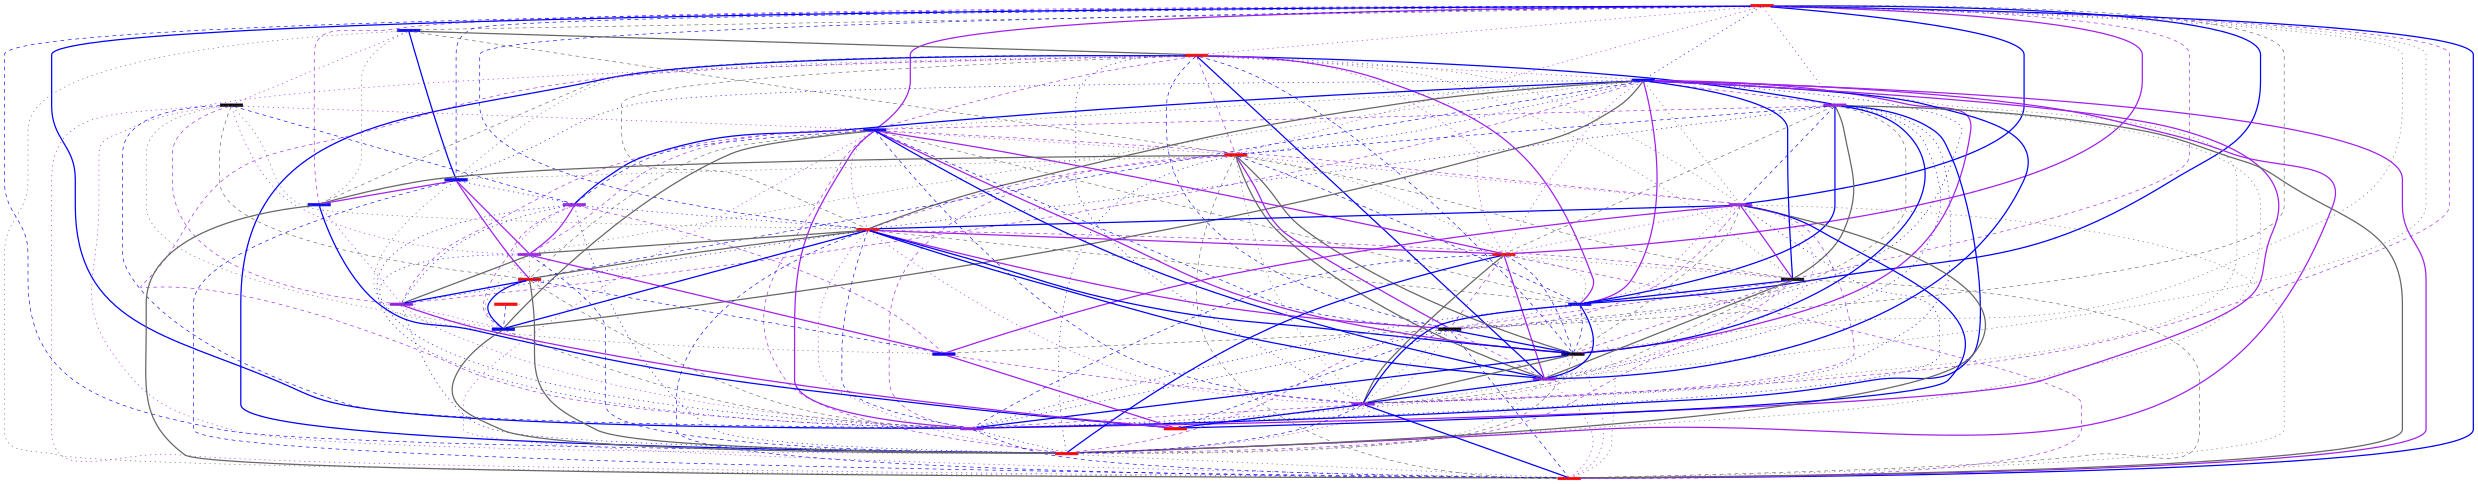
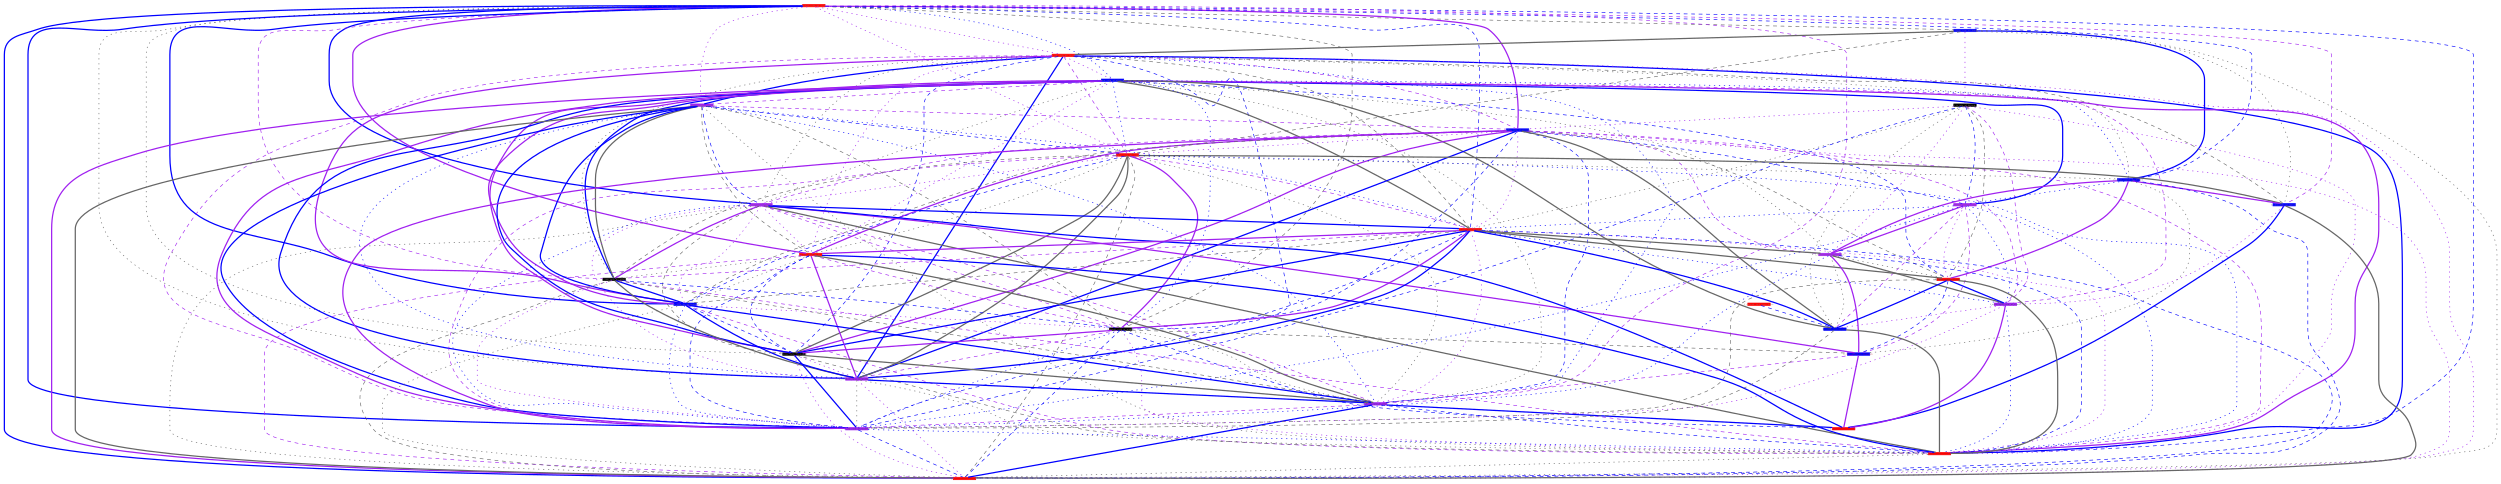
(1259, 105) -> none
(1571, 312) -> (869, 301)
(1667, 322) -> none
(1511, 342) -> (919, 344)
